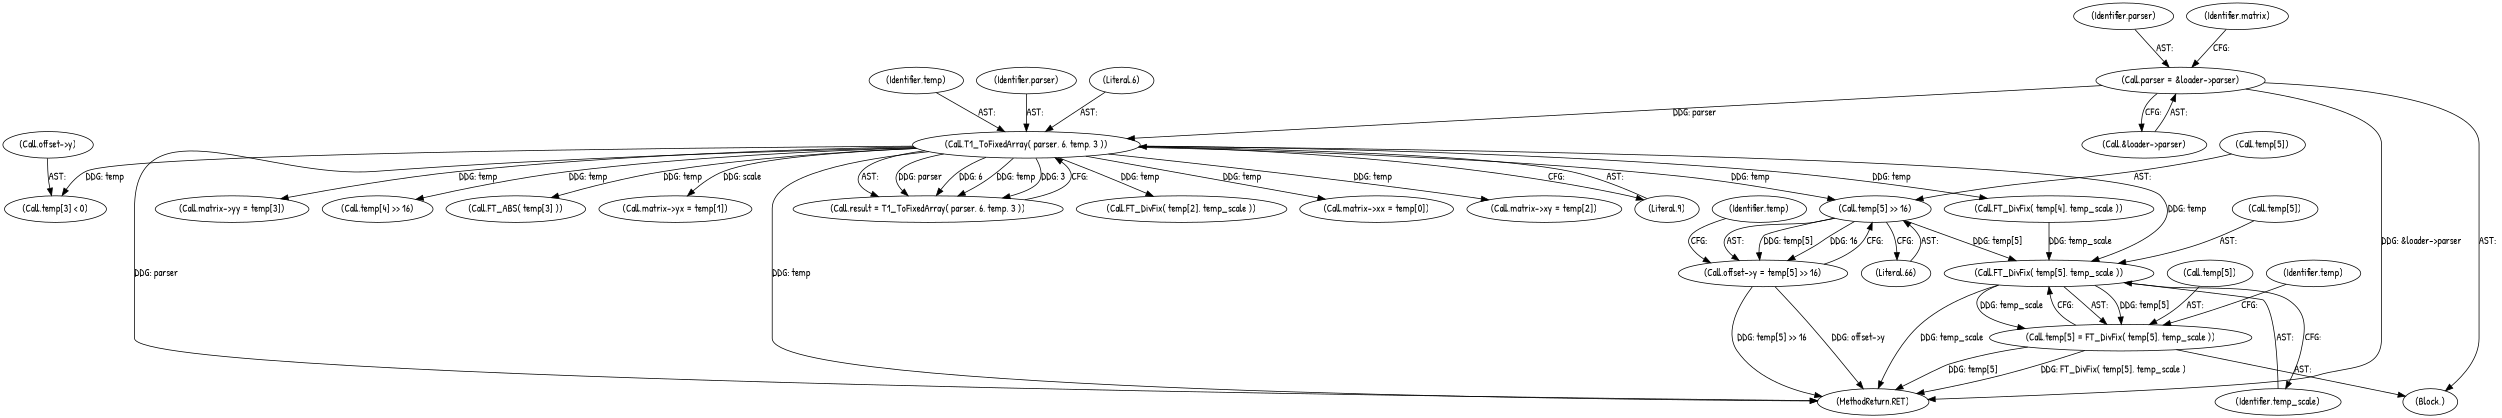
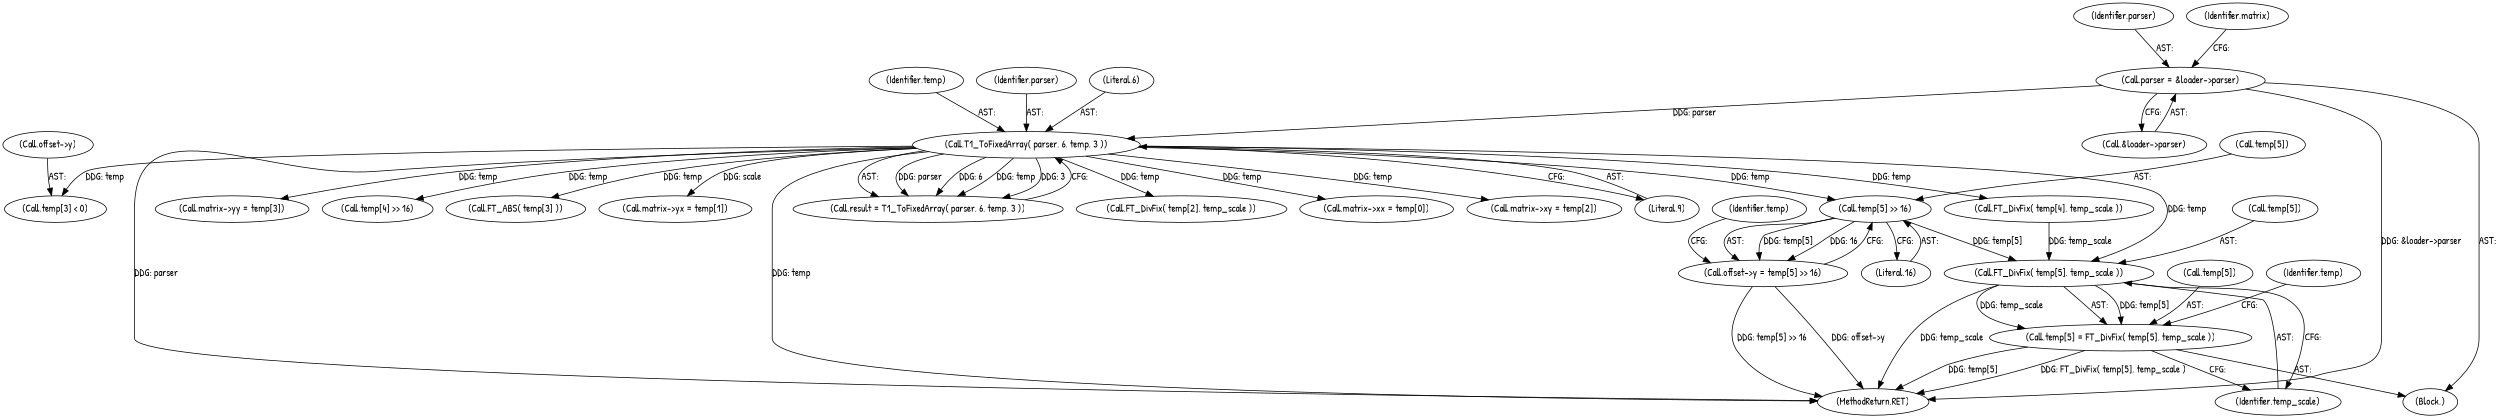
(1896, 273) -> (1896, 273)
(2059, 313) -> (2197, 369)
